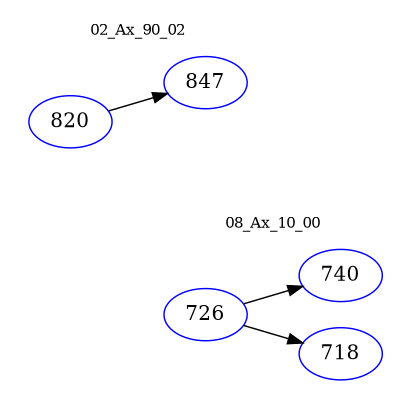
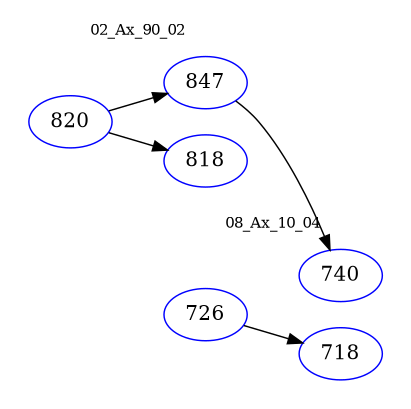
none -> (206, 161)
(273, 224) -> (273, 224)
(266, 297) -> (288, 163)
